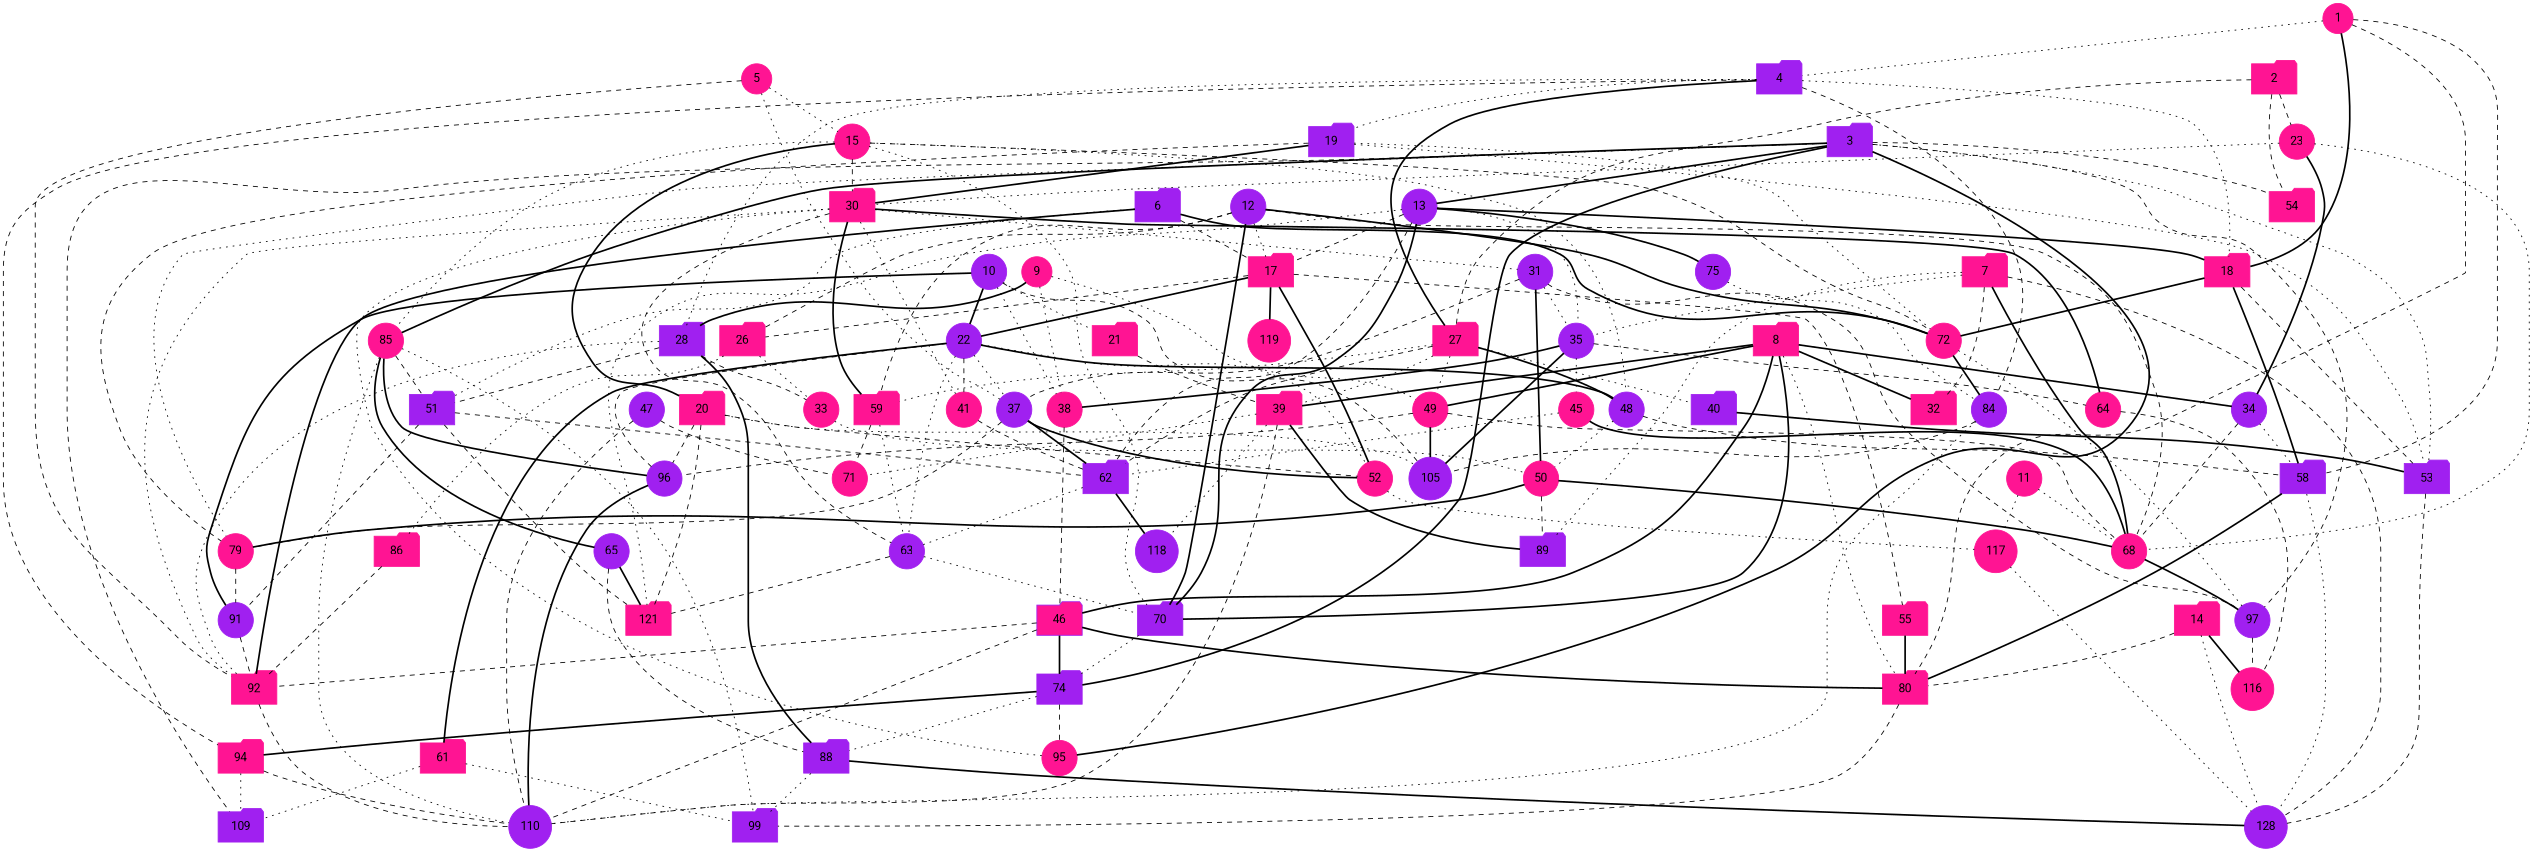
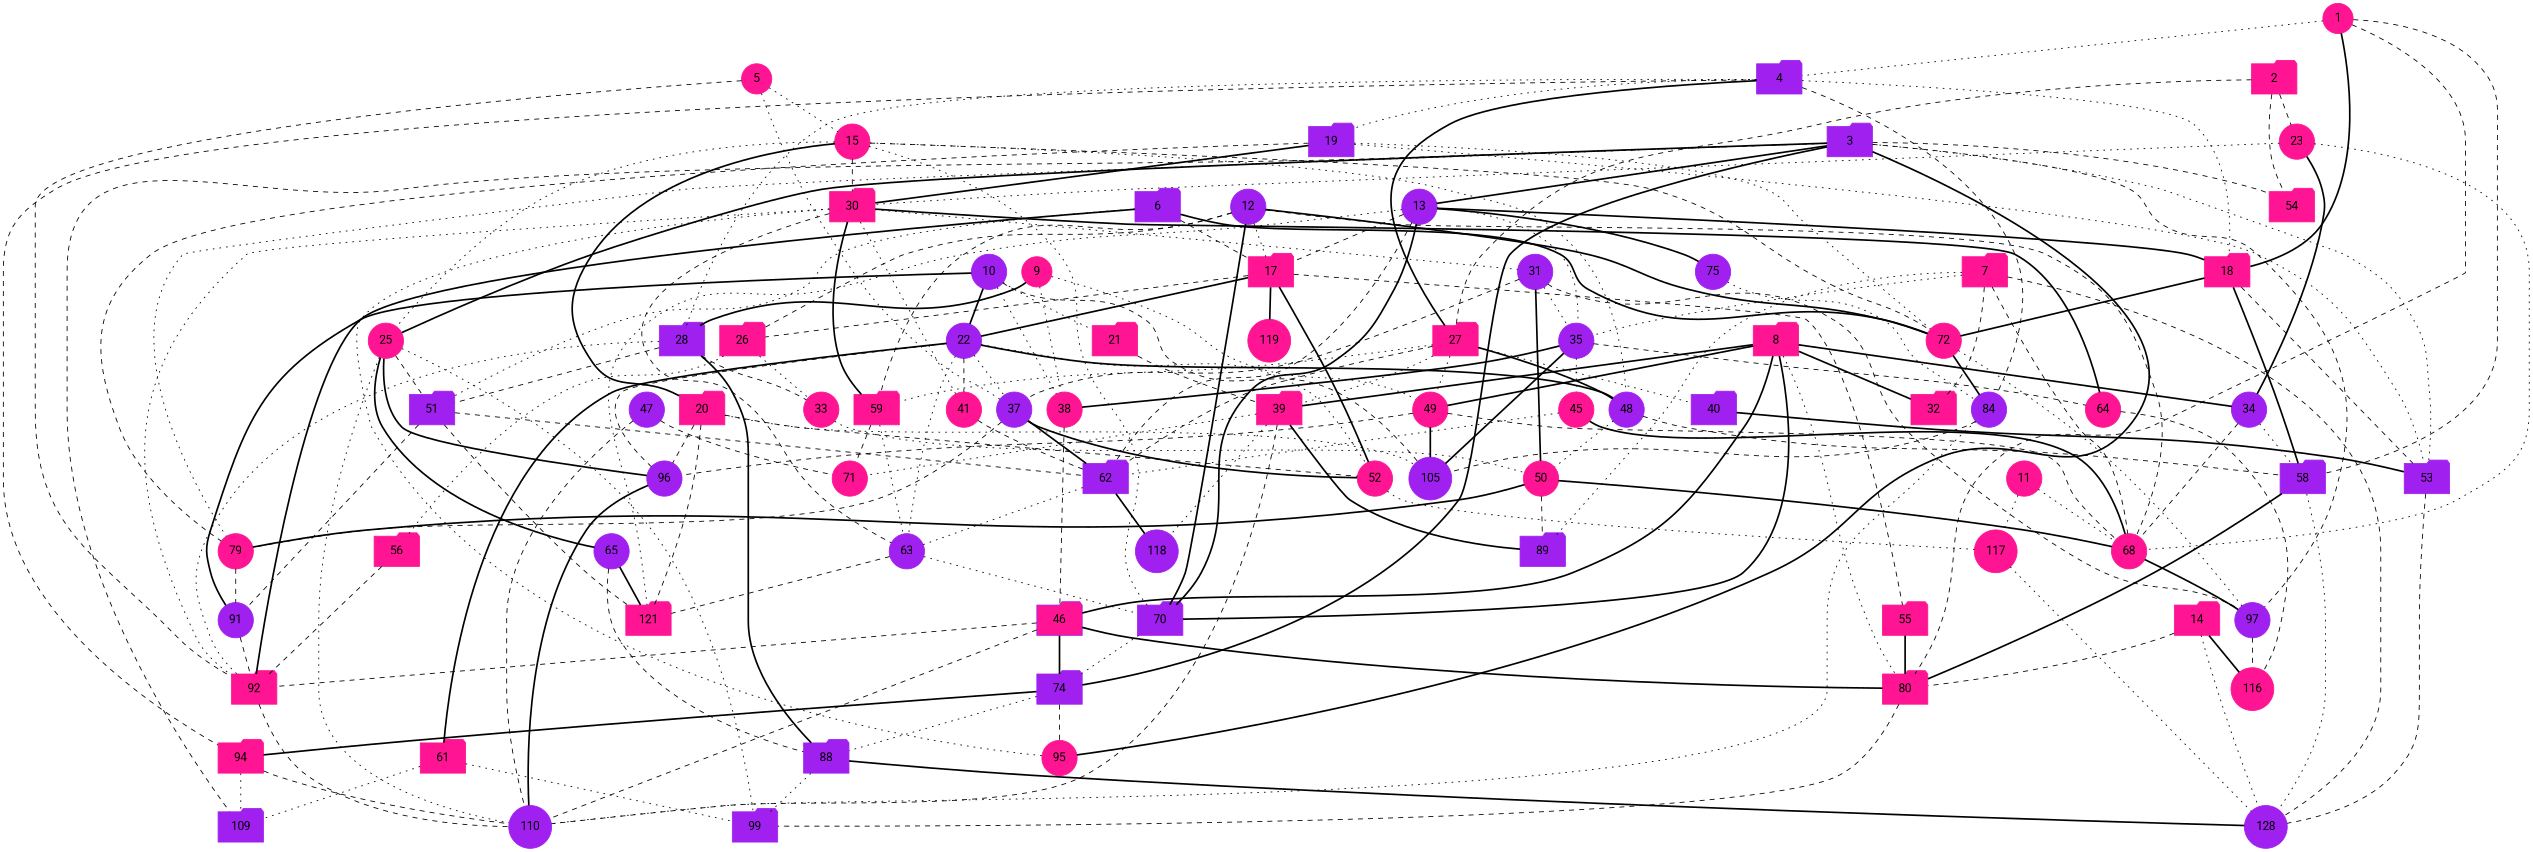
(386, 341) -> (386, 341)
(2065, 410) -> (2065, 410)
(397, 551) -> (397, 551)
